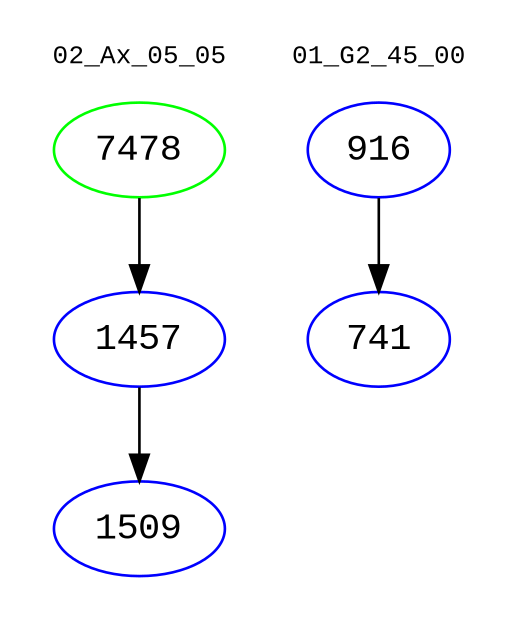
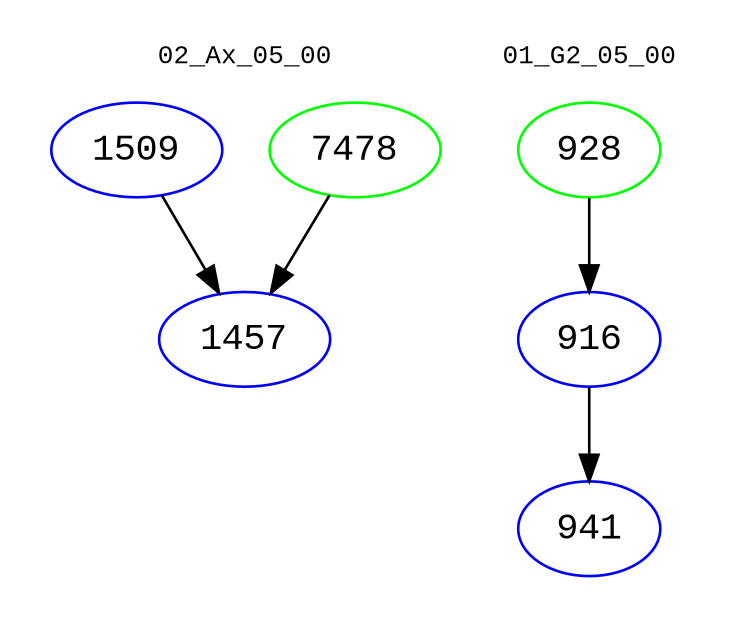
(141, 57) -> (246, 57)
(380, 57) -> (591, 57)
none -> (589, 150)
(379, 339) -> (589, 529)
(139, 421) -> (184, 233)
